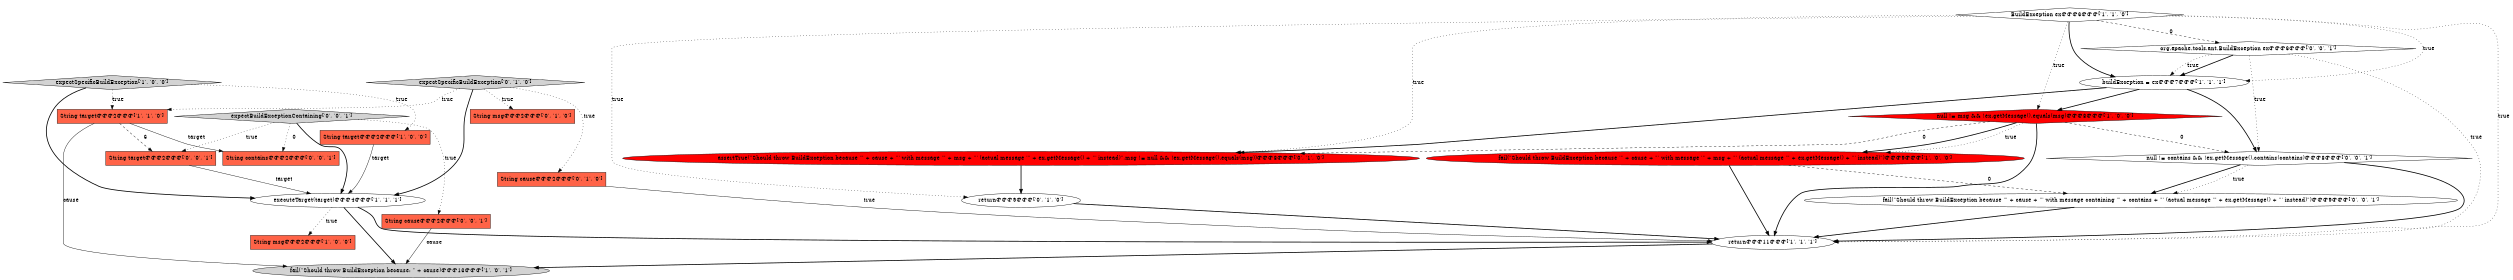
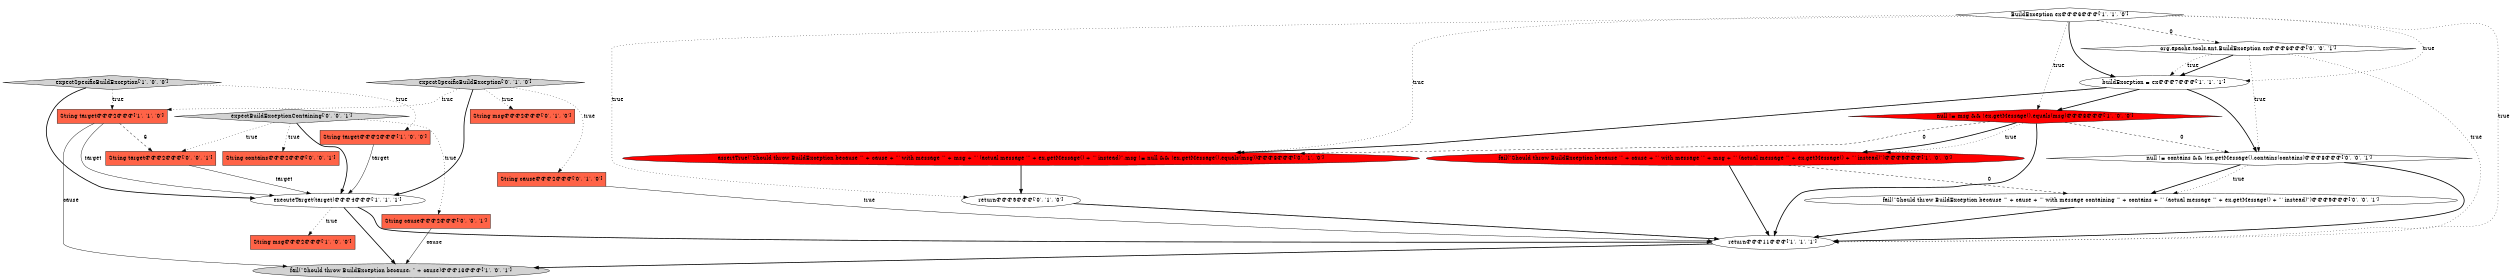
(294, 137) -> (294, 137)
(174, 140) -> (151, 183)
